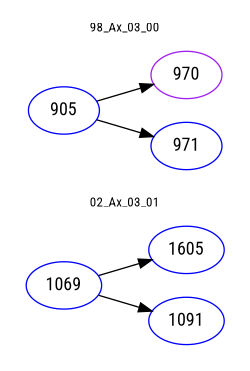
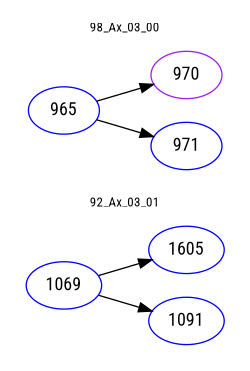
(64, 110) -> (64, 110)
(125, 203) -> (125, 203)
